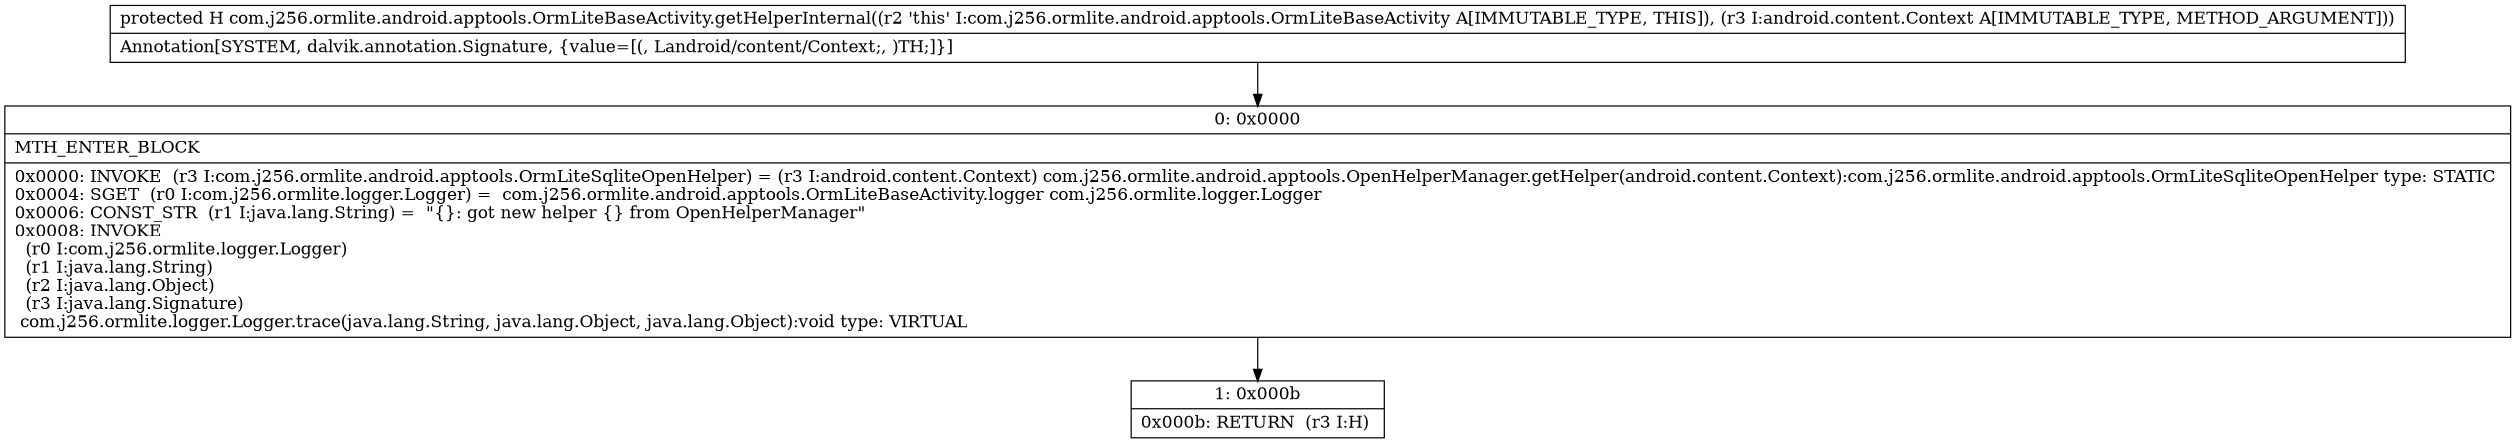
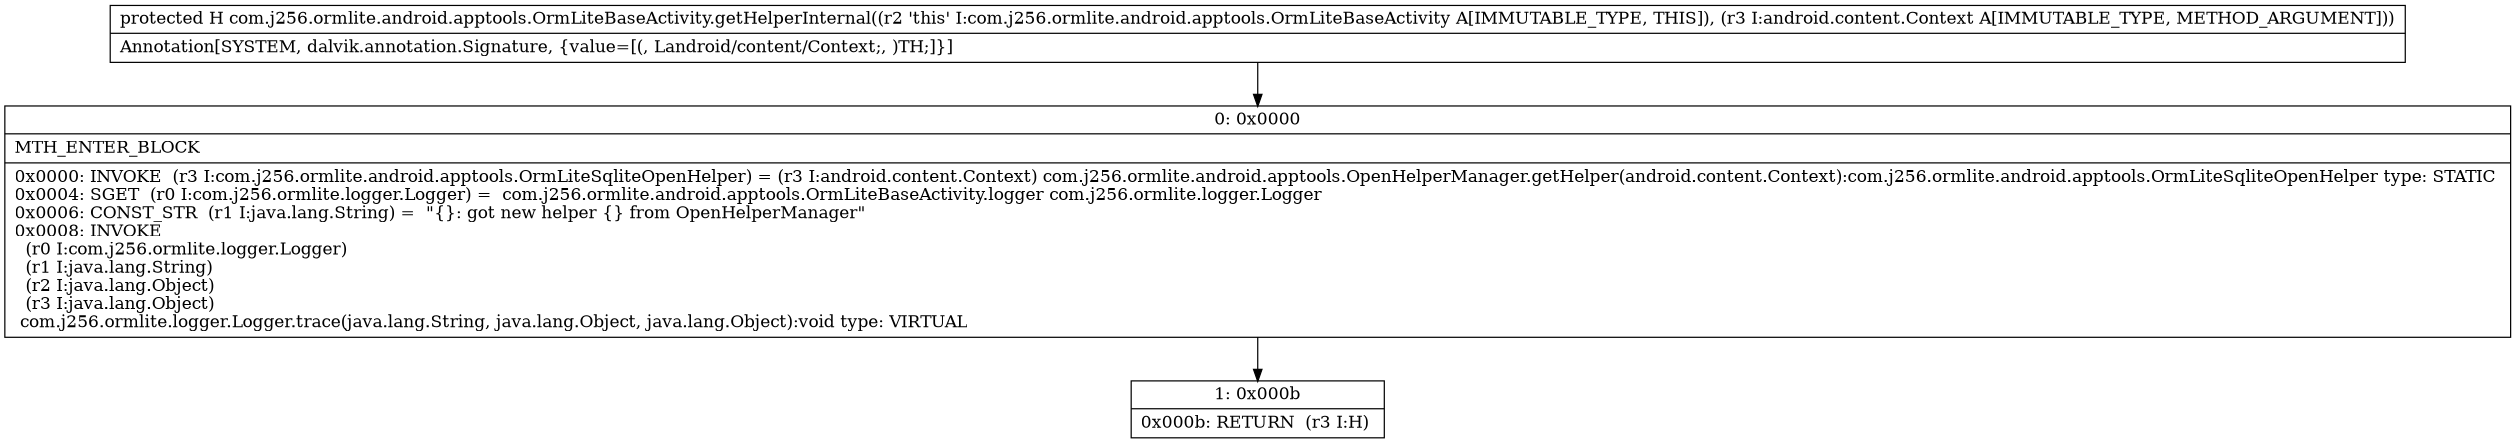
(130, 304) -> (115, 304)
